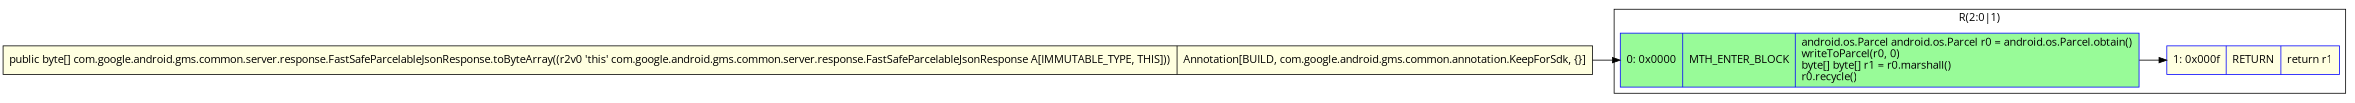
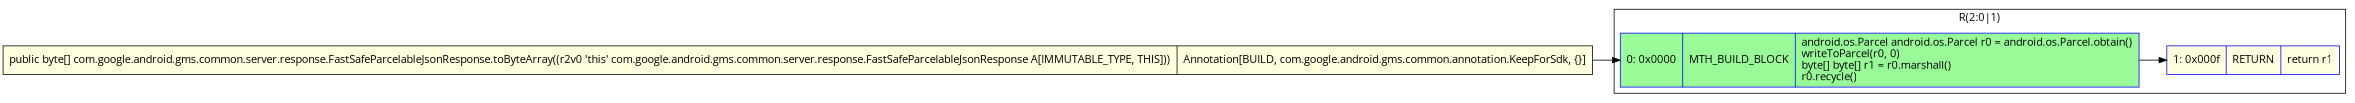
(1739, 60) -> (1739, 60)
